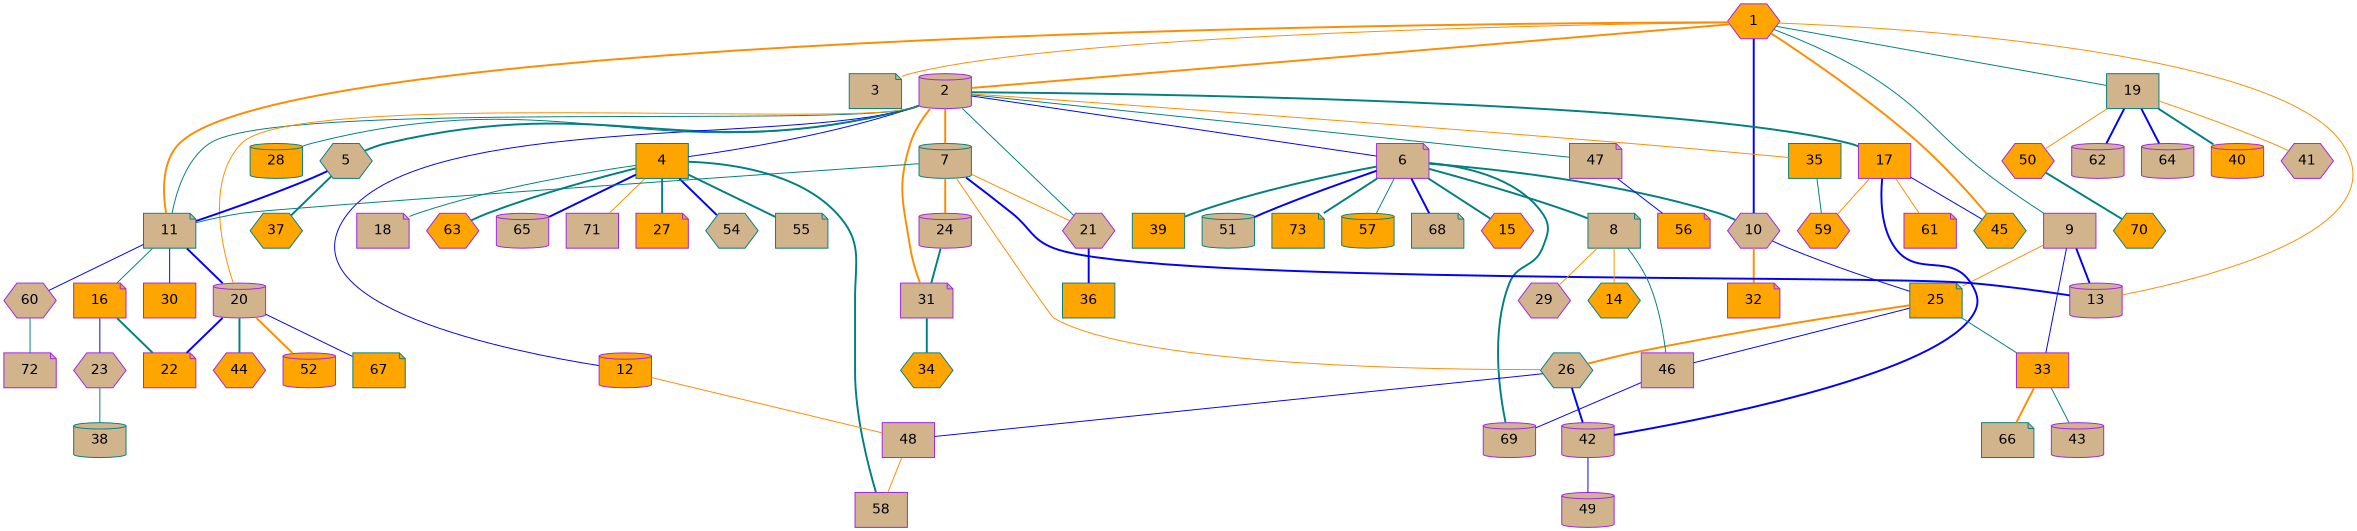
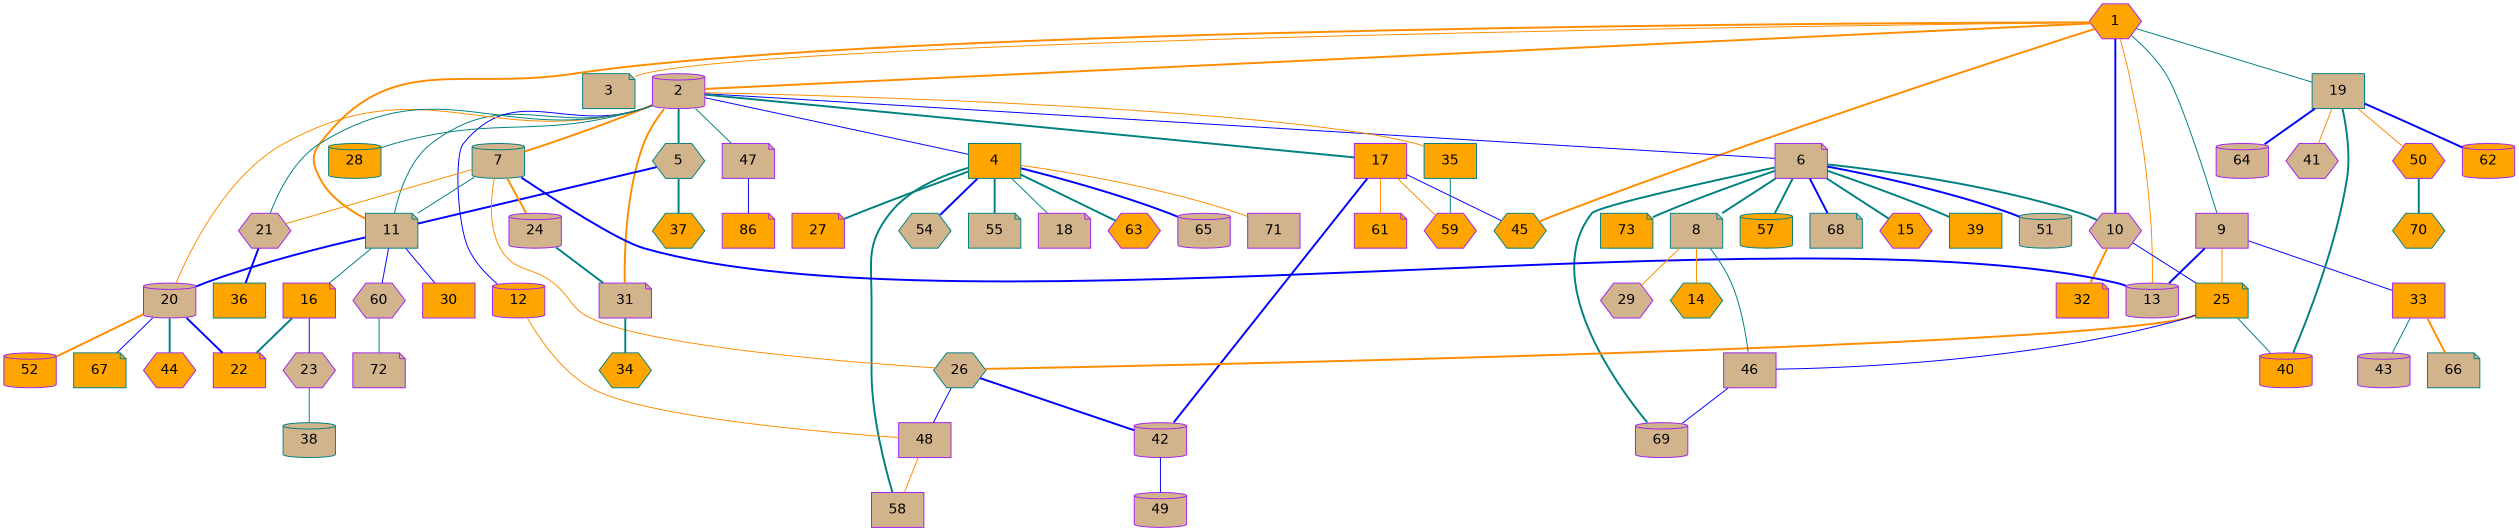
(2098, 161) -> (2489, 161)
(1385, 196) -> (1784, 196)
(1684, 231) -> (748, 231)
(1989, 335) -> (2254, 336)
